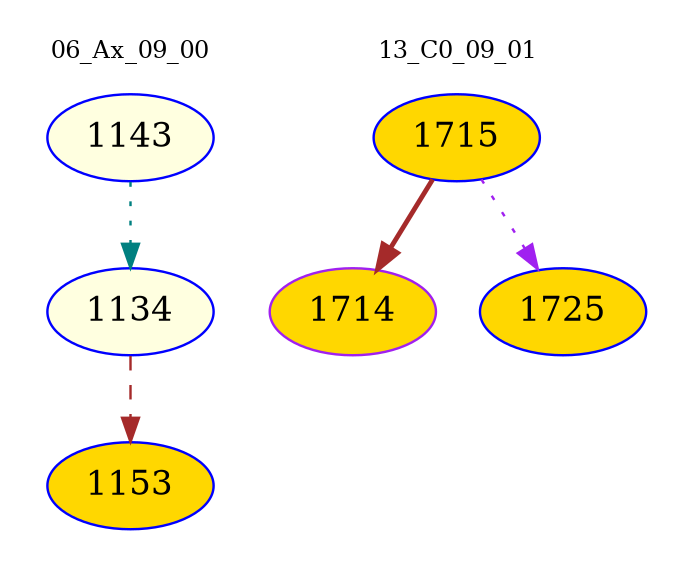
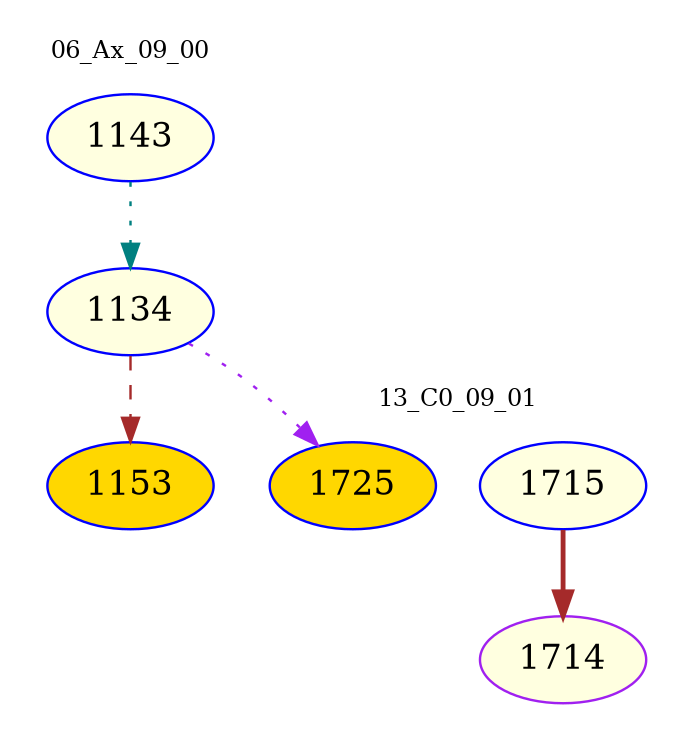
(457, 138) -> (563, 486)
(503, 214) -> (266, 397)
(353, 312) -> (563, 660)
